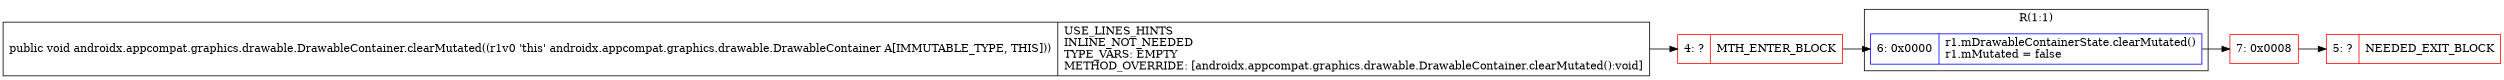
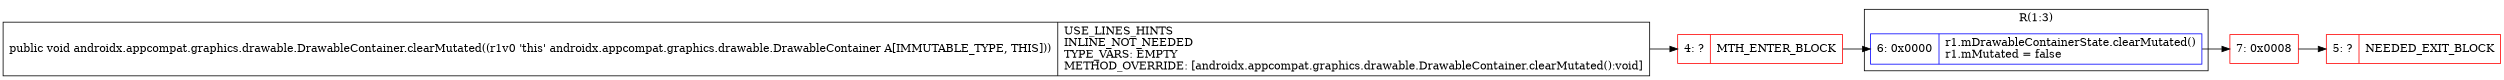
(2036, 18) -> (2036, 18)
